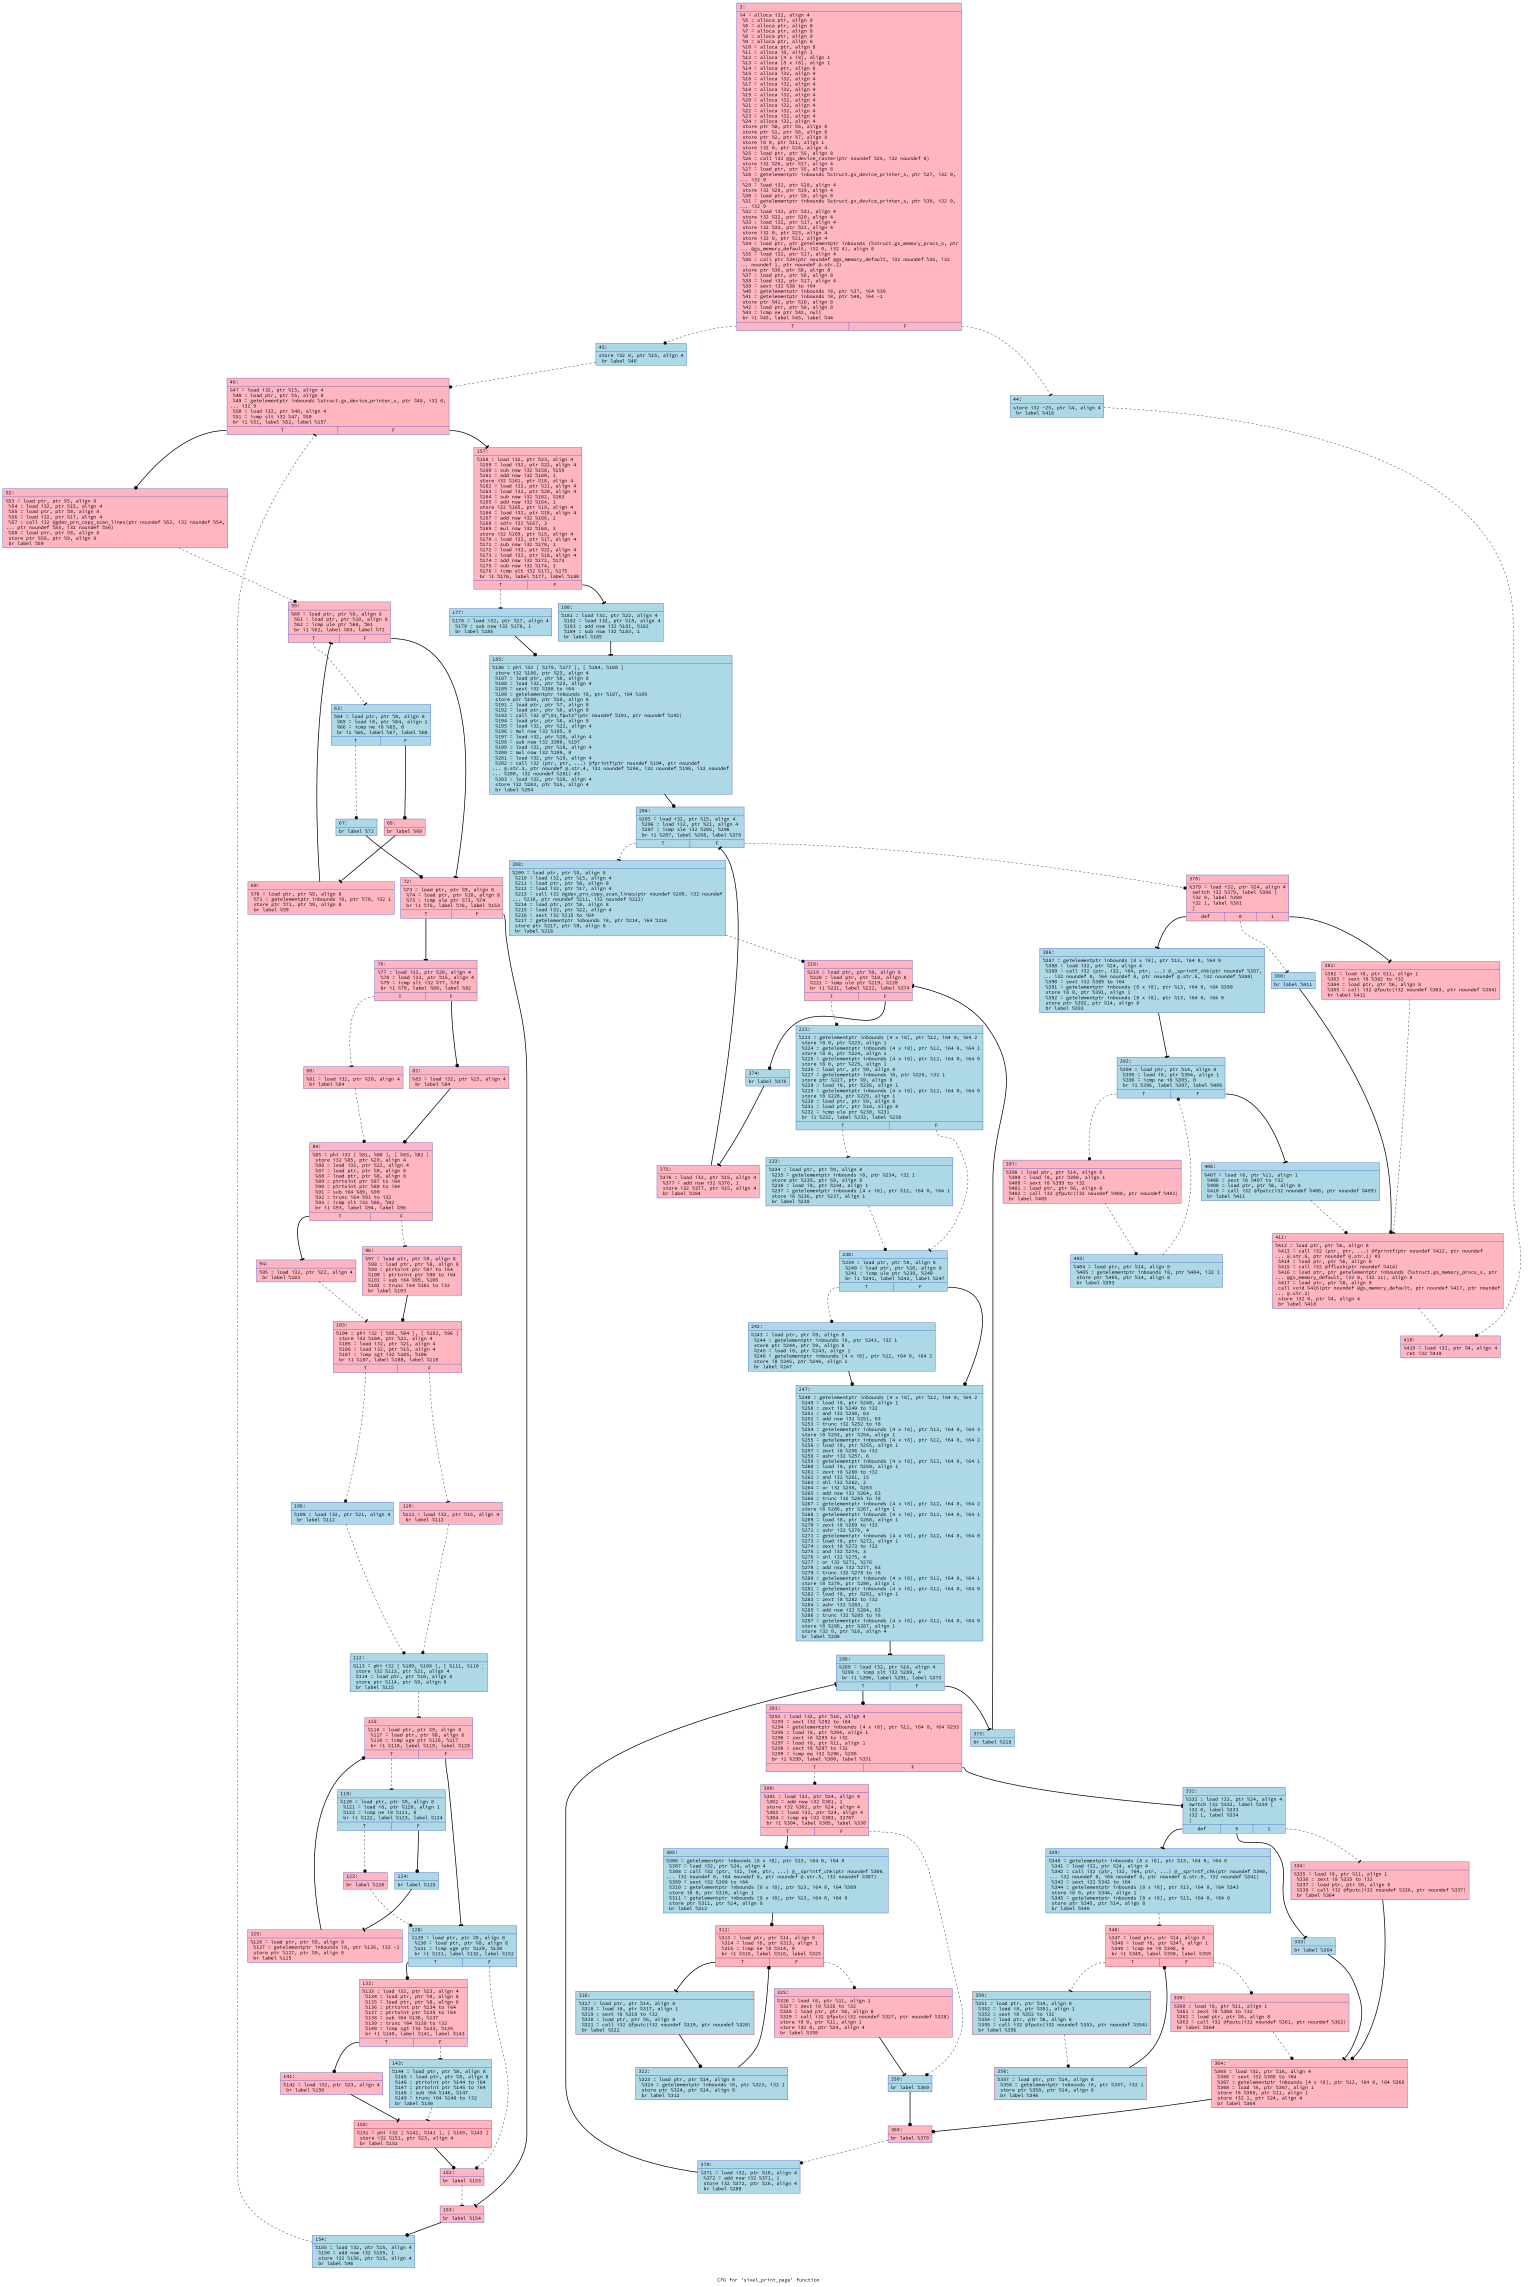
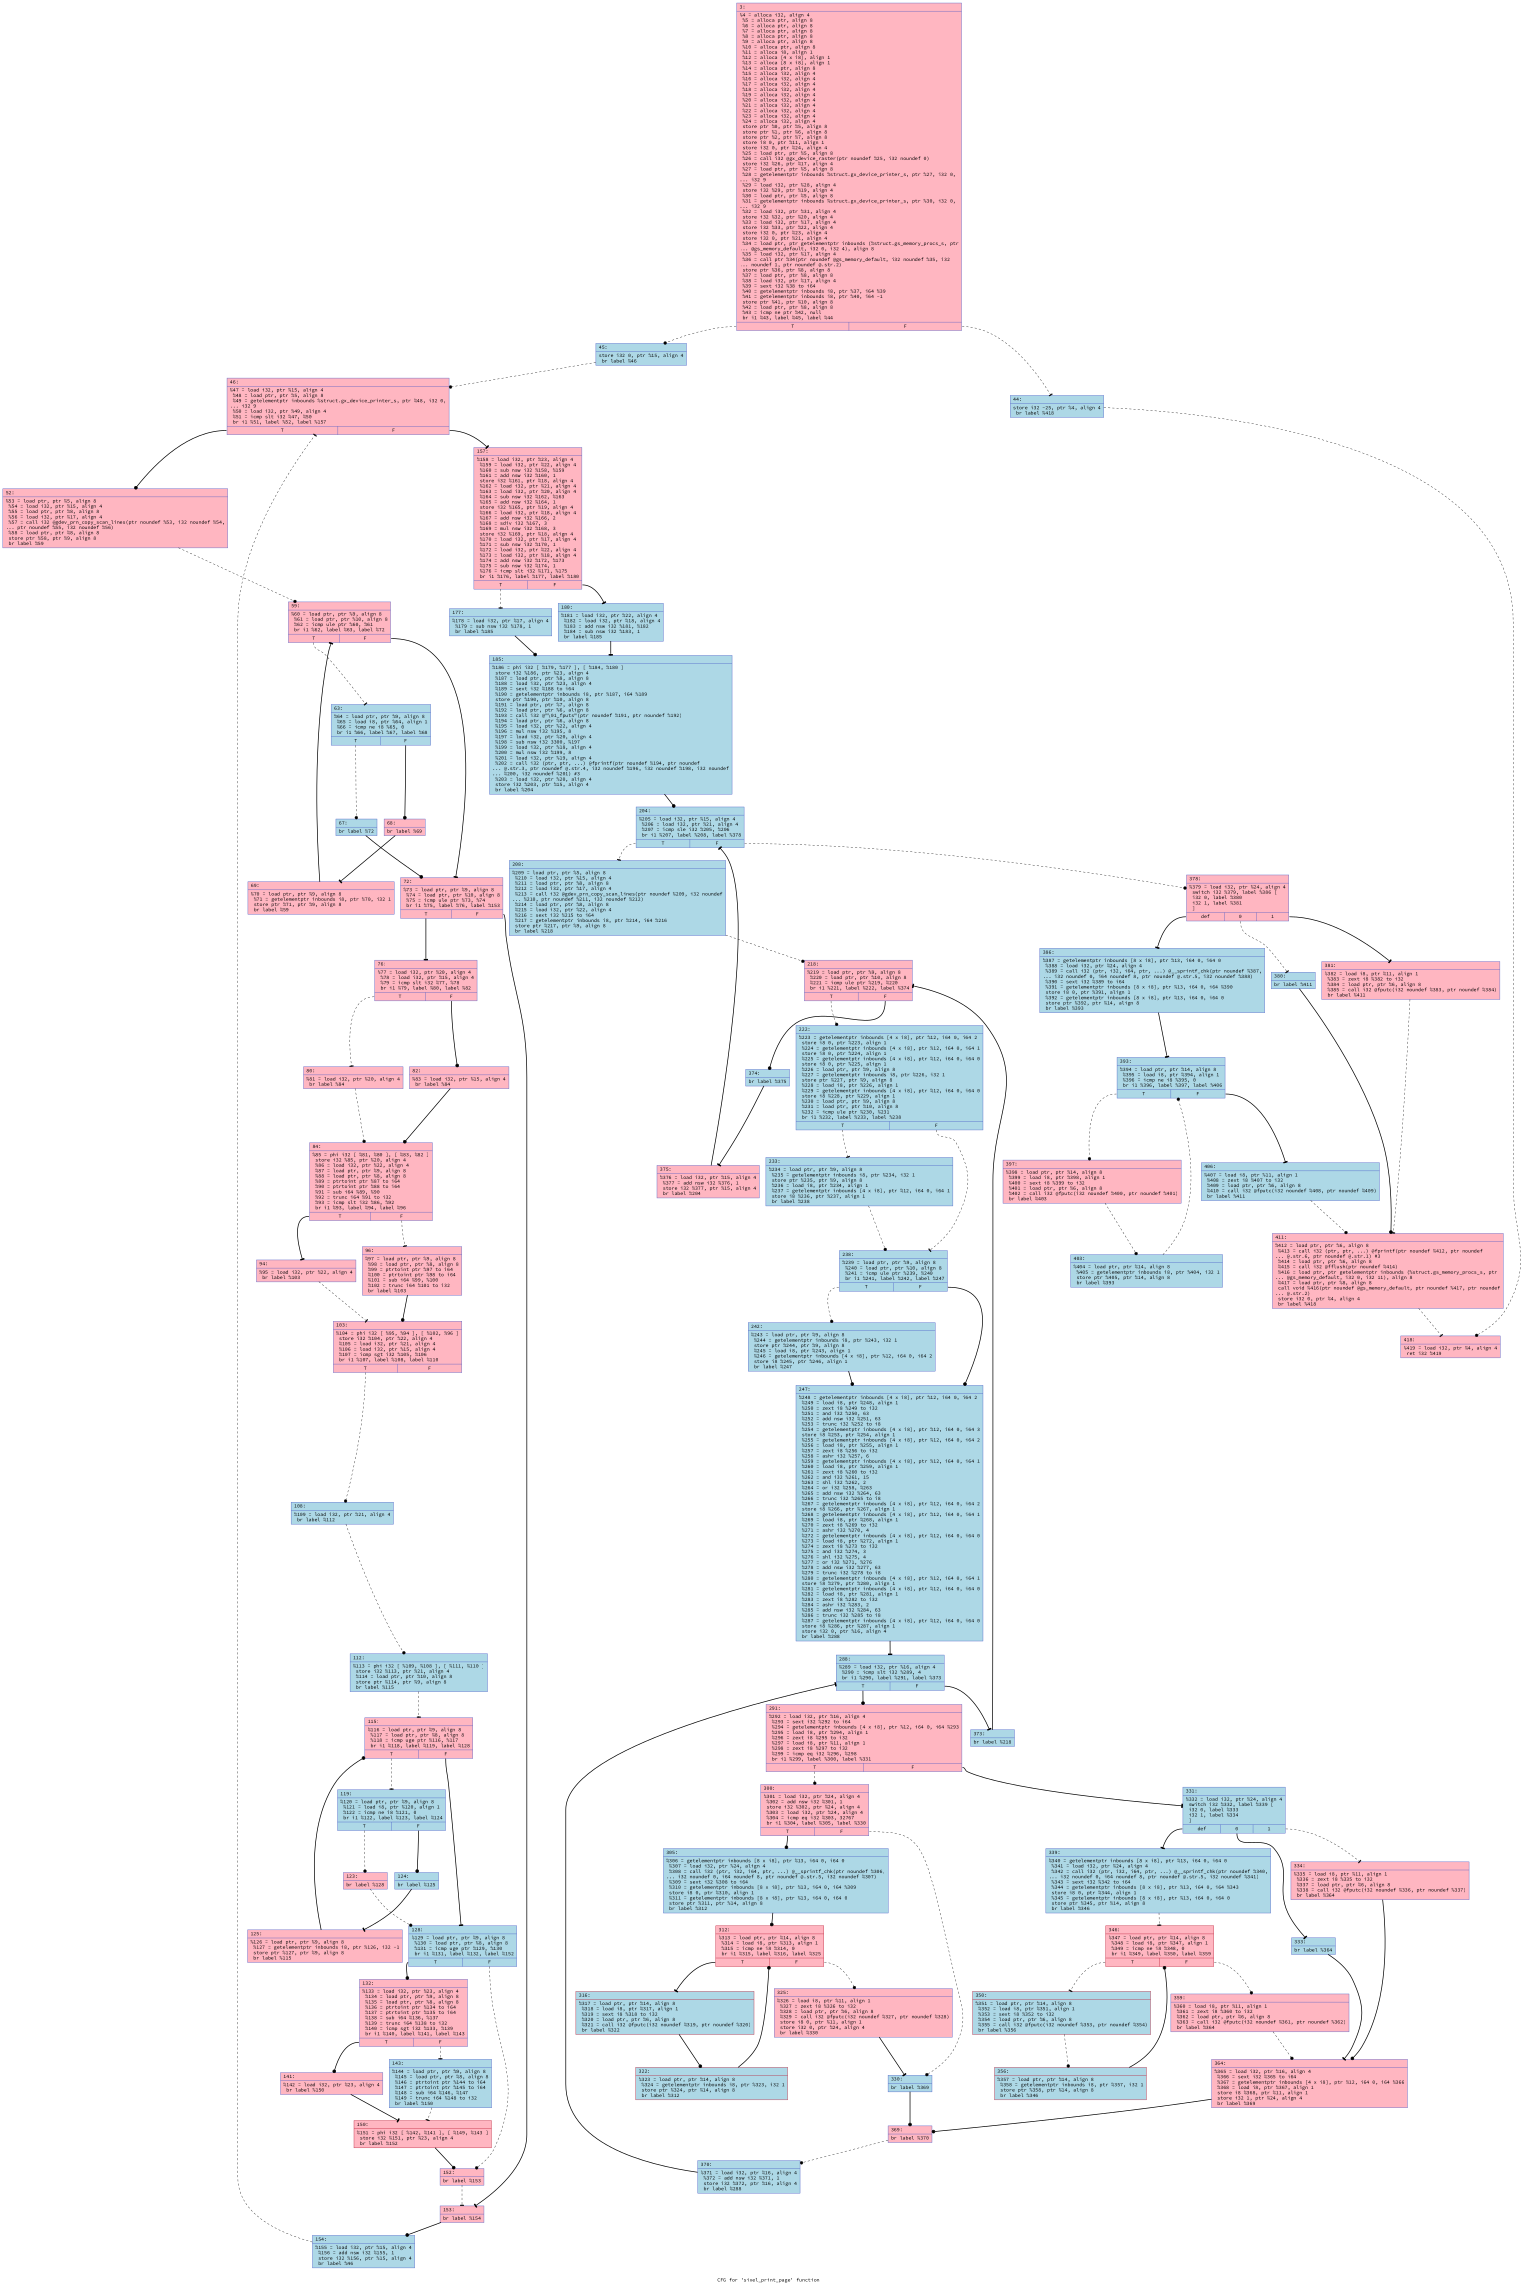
(451, 1513) -> none
